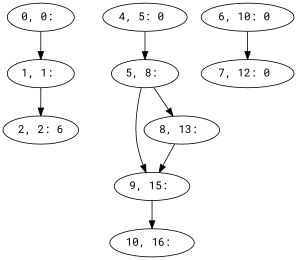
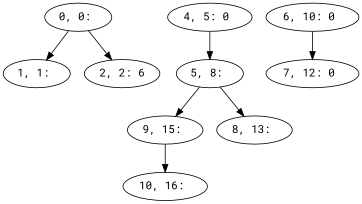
(41, 98) -> (98, 42)
(169, 155) -> none
